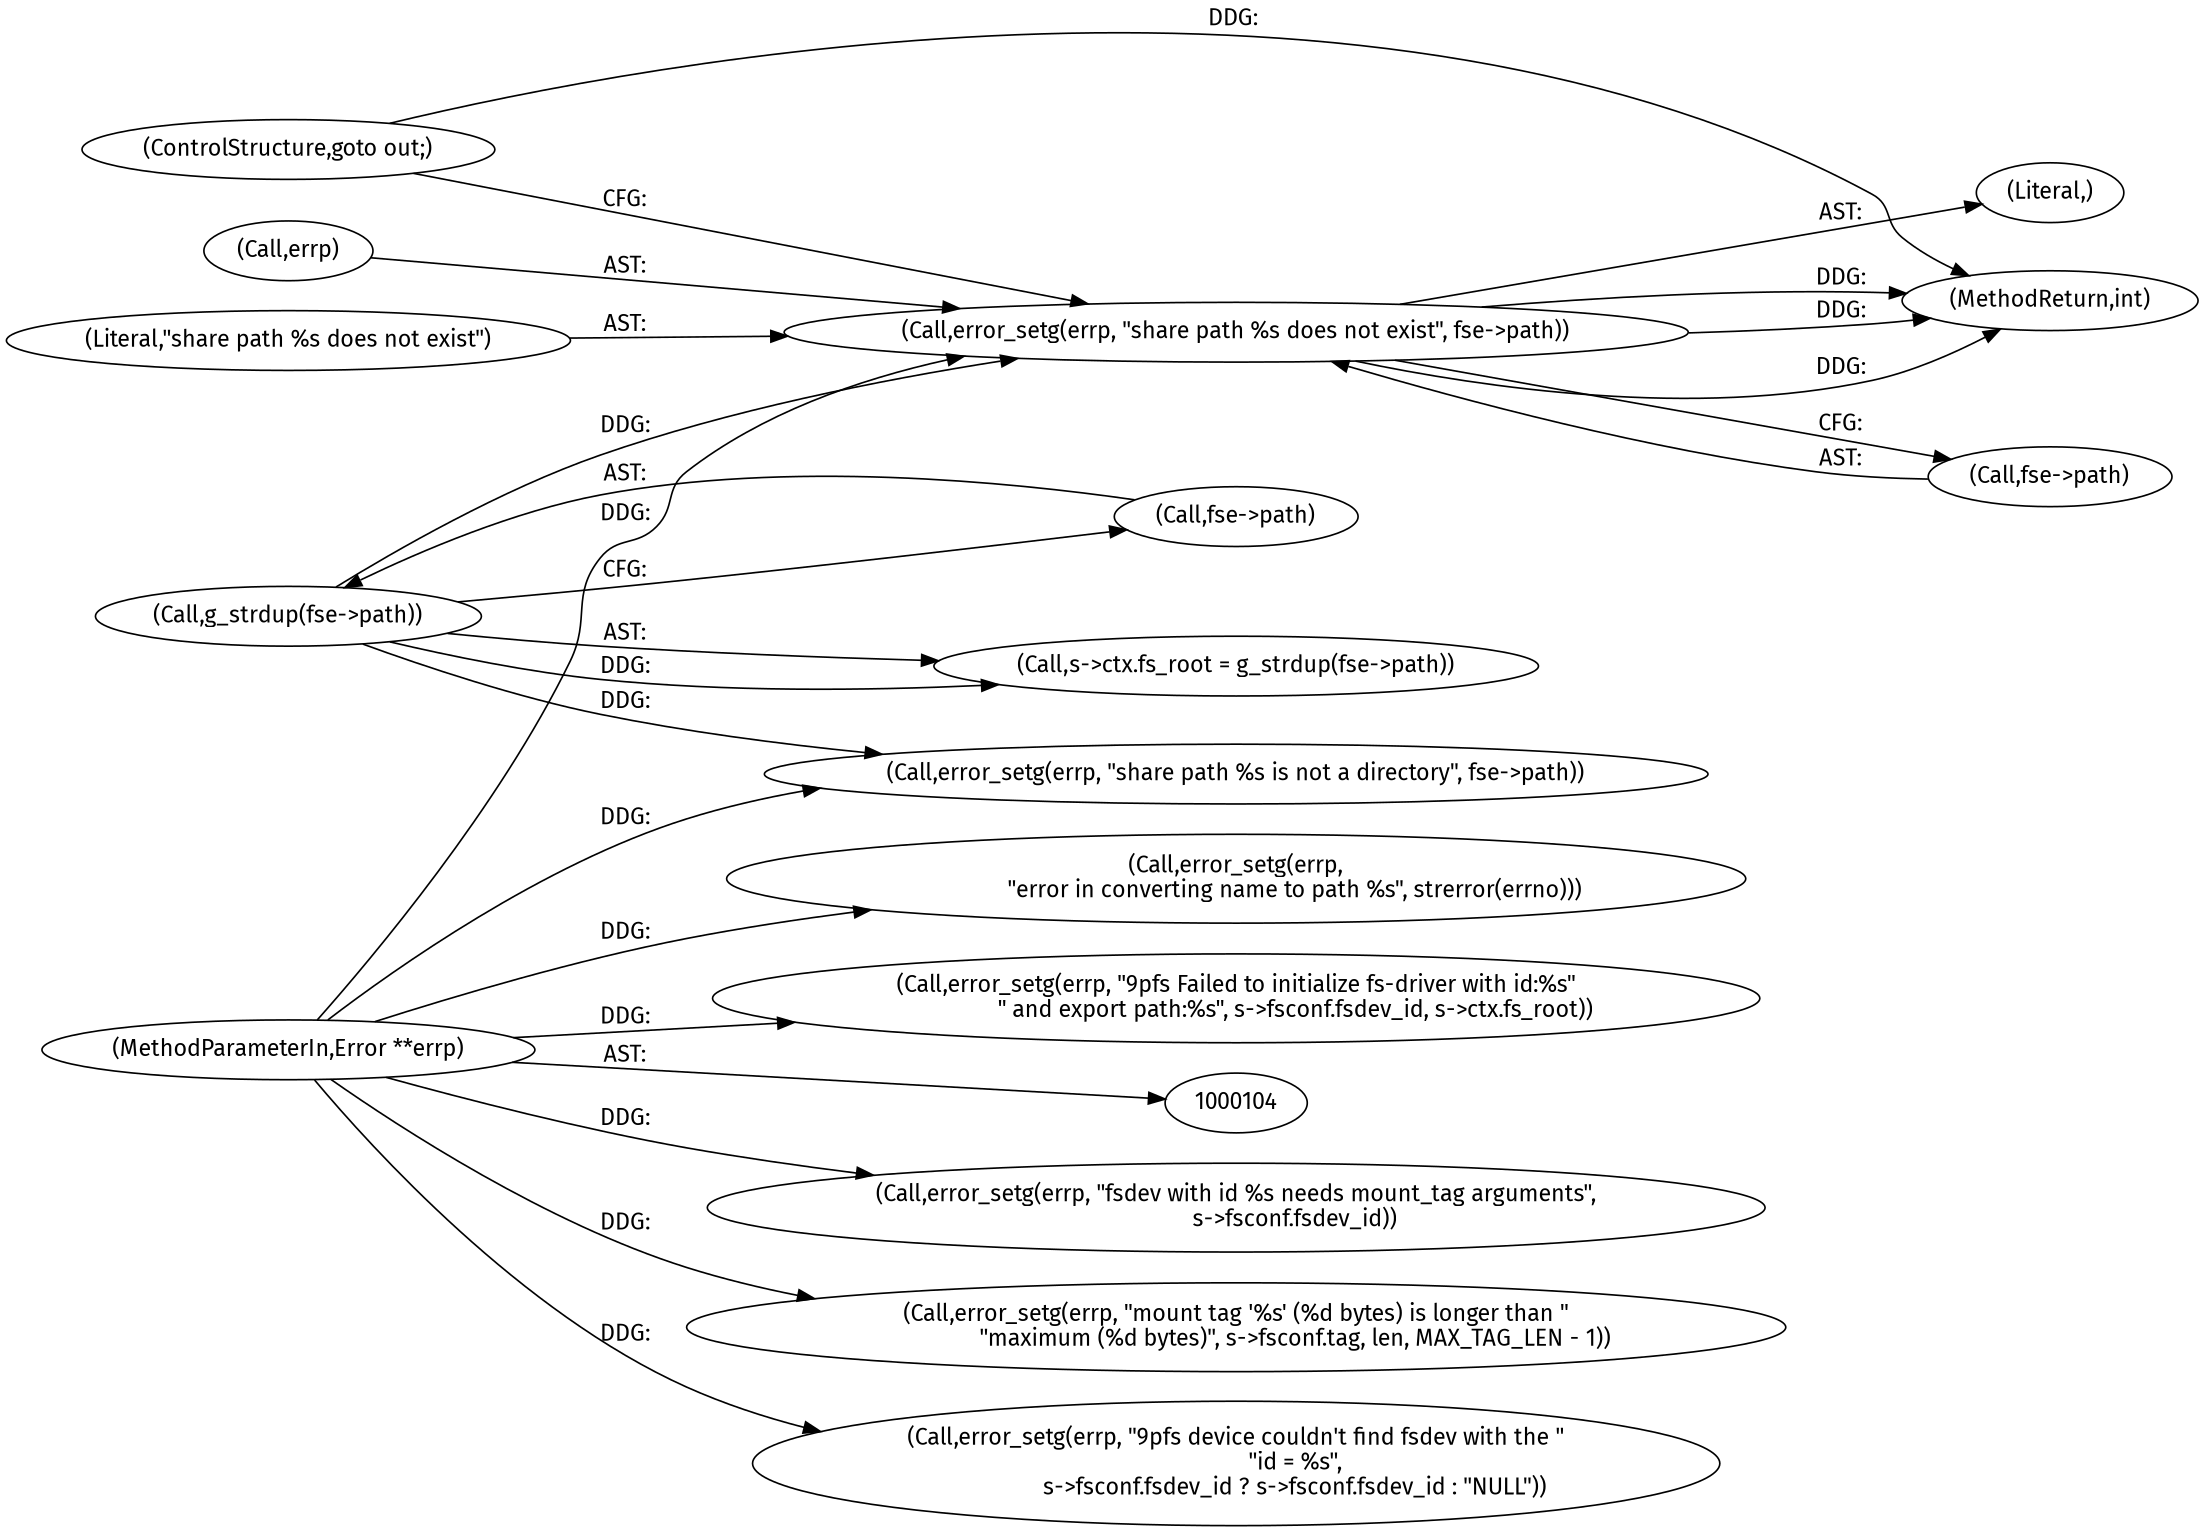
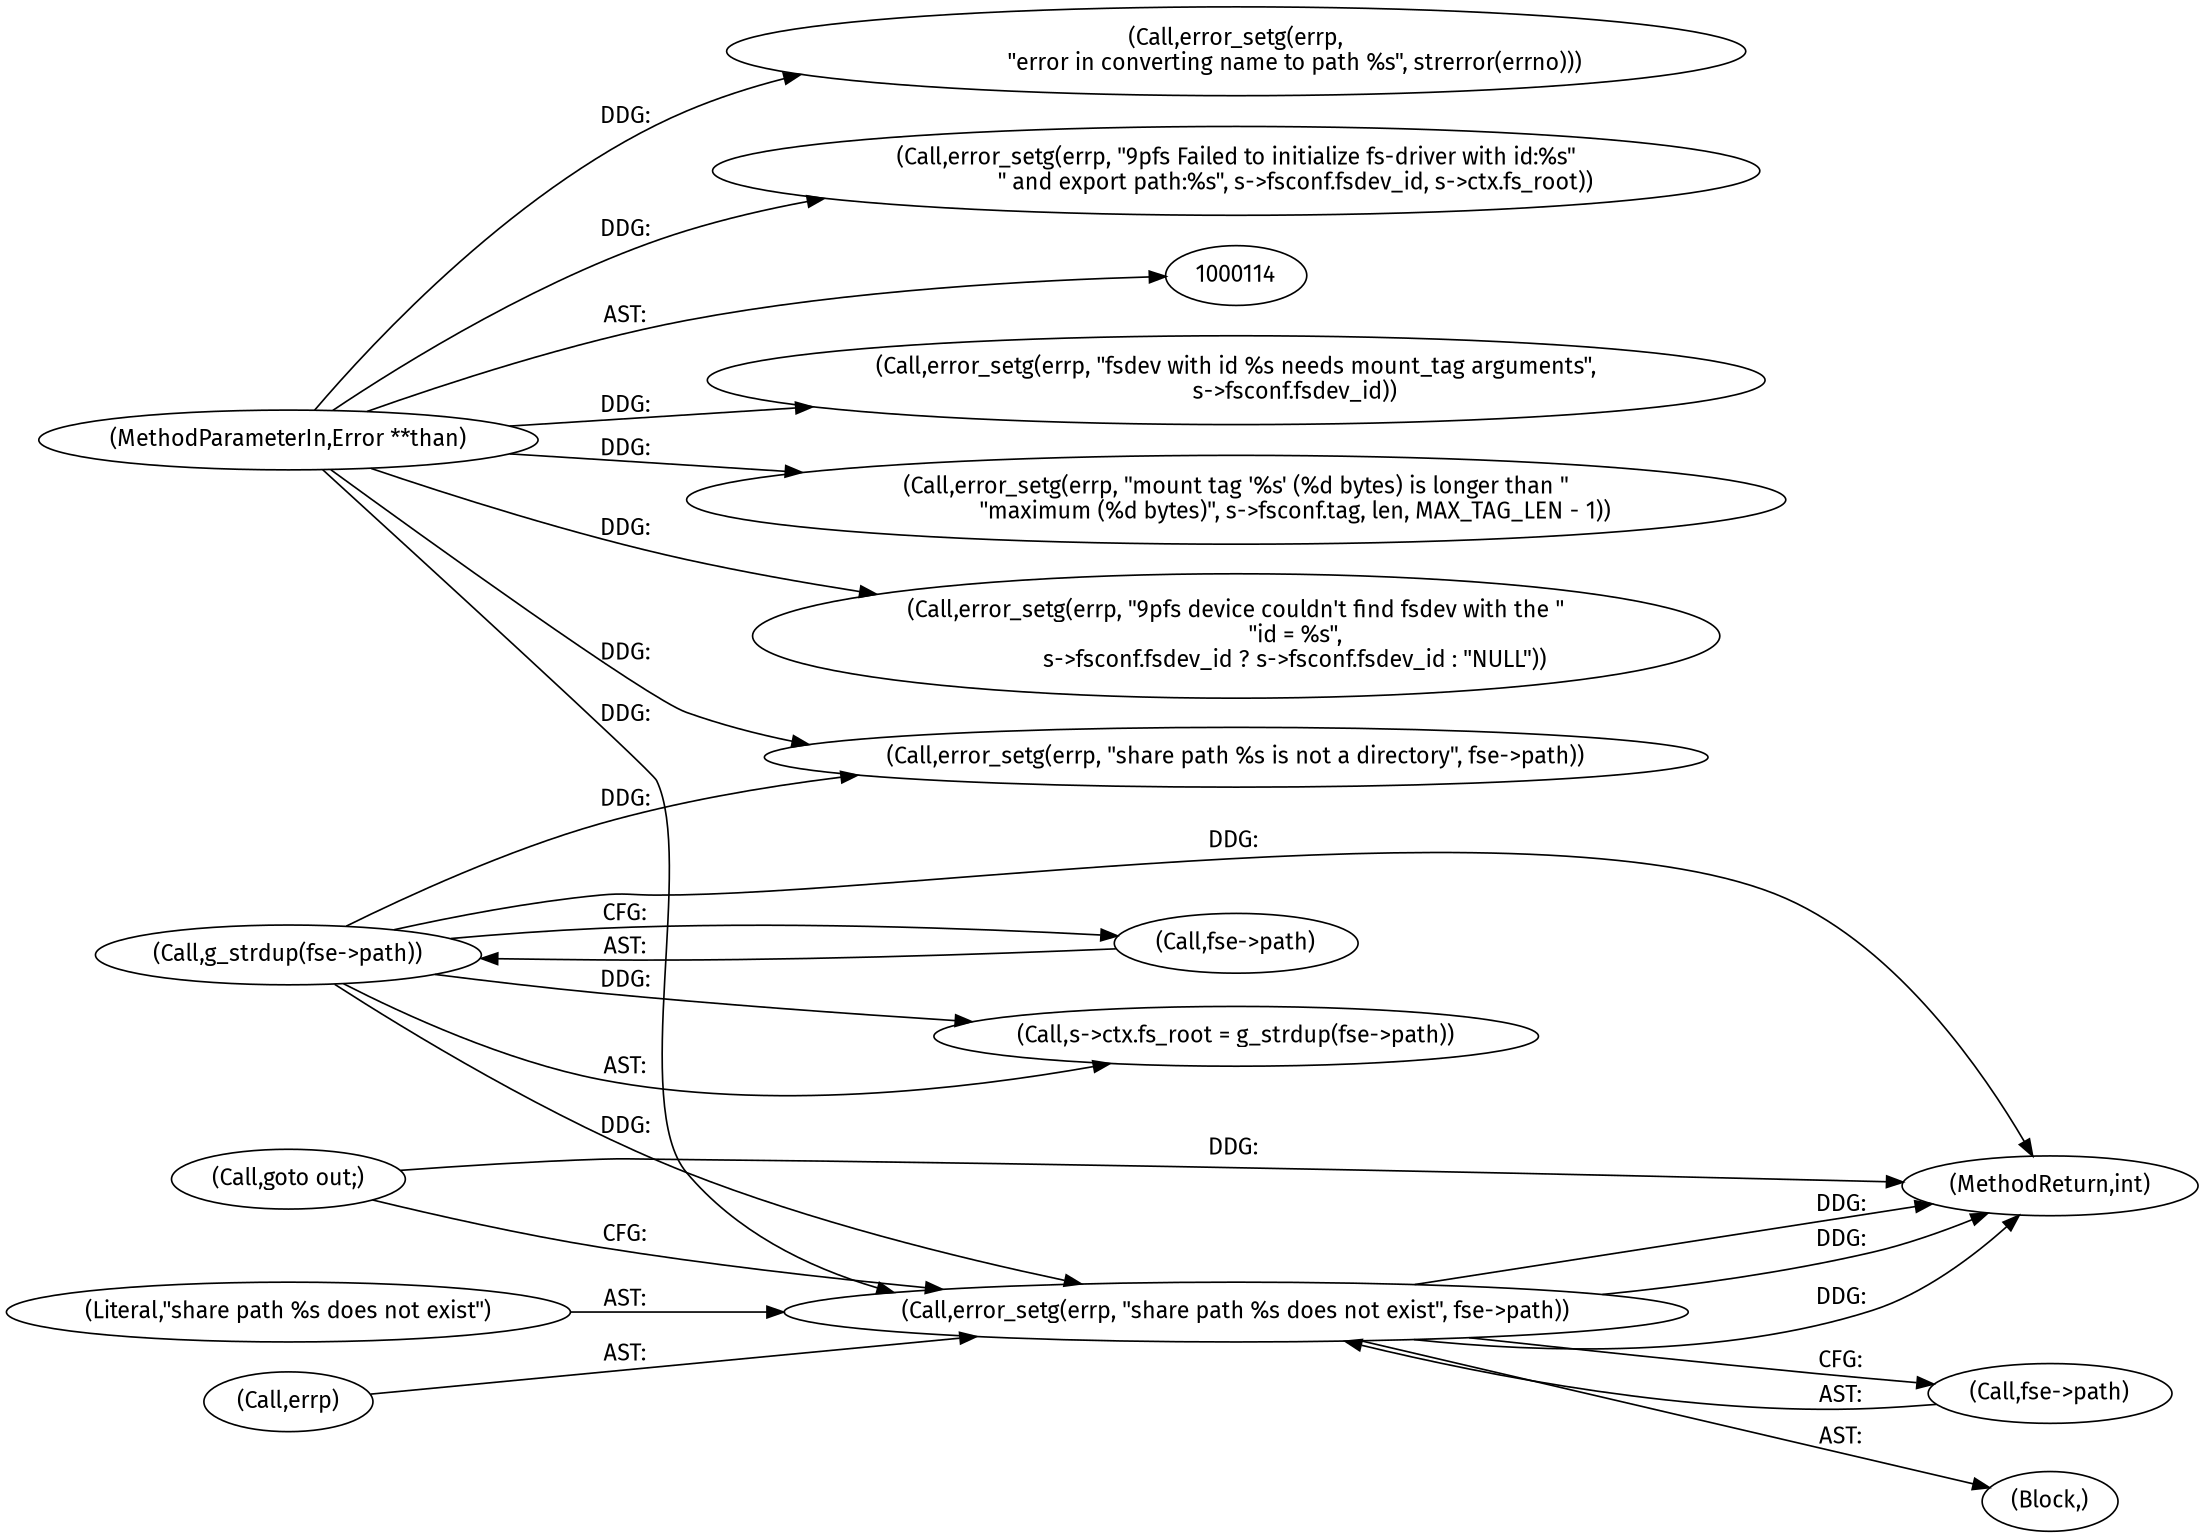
(288, 150) -> (288, 1179)
(2050, 193) -> (2050, 1501)
none -> (1263, 858)
(288, 1050) -> (288, 440)
(1236, 1103) -> (1236, 276)
